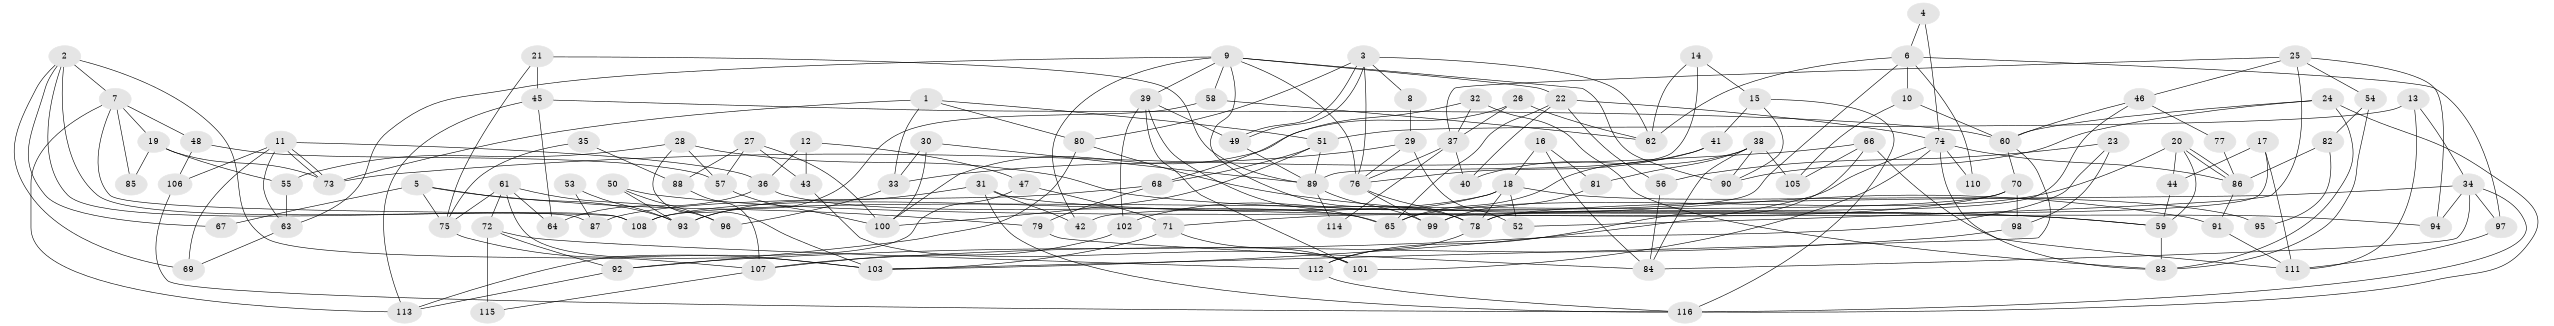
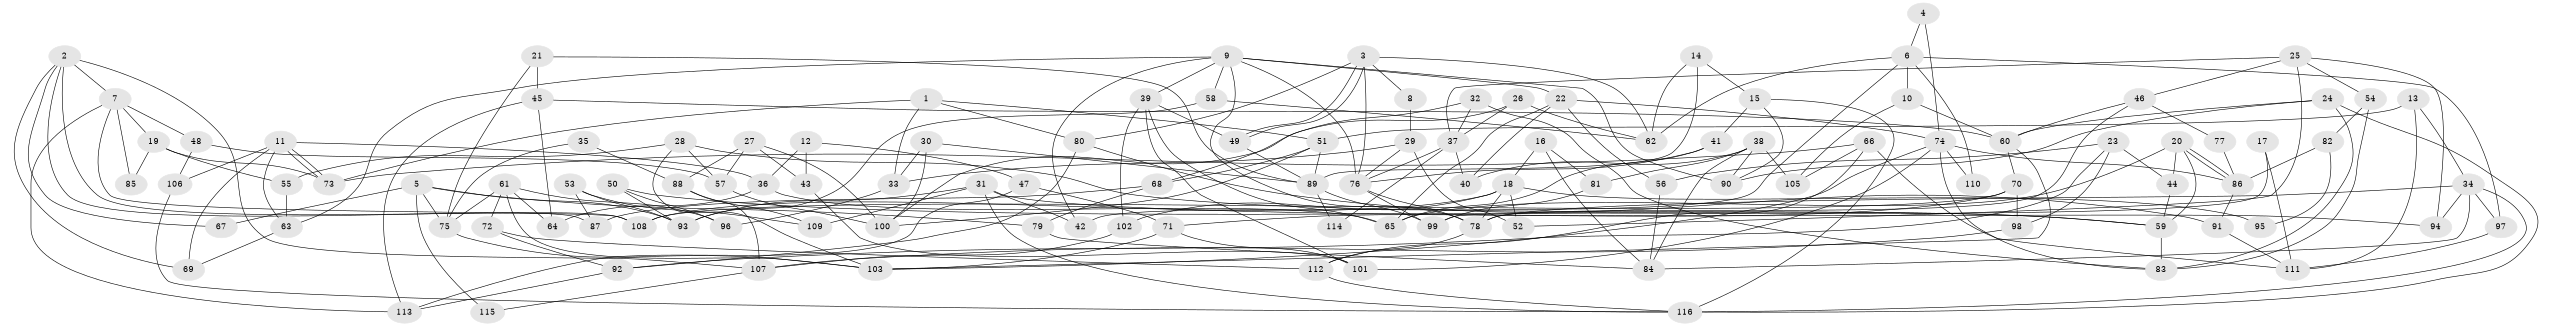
(2219, 163) -> (2143, 163)
none -> (815, 227)
(488, 270) -> (431, 251)
